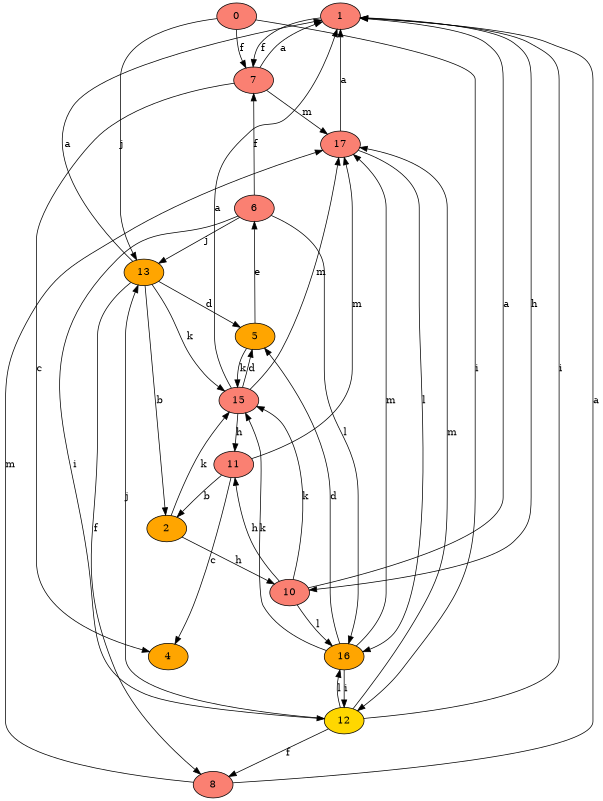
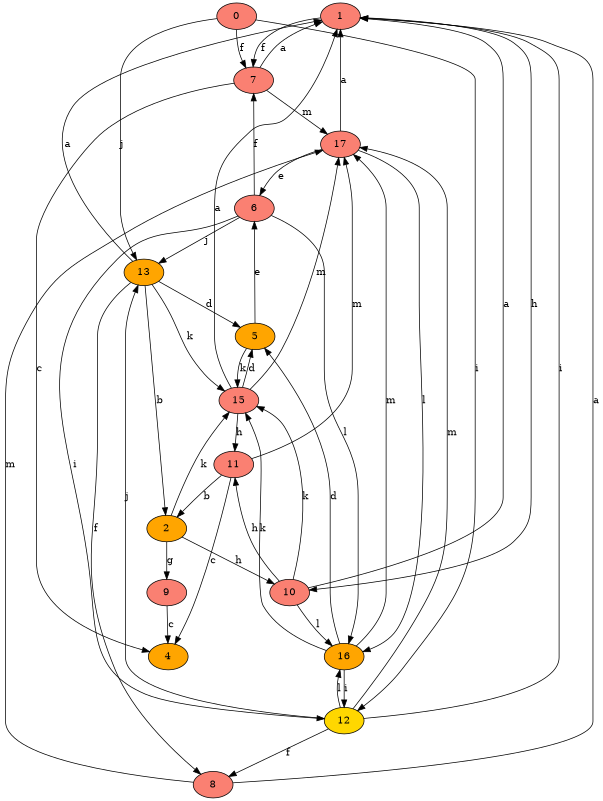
none -> (280, 169)
none -> (167, 593)
